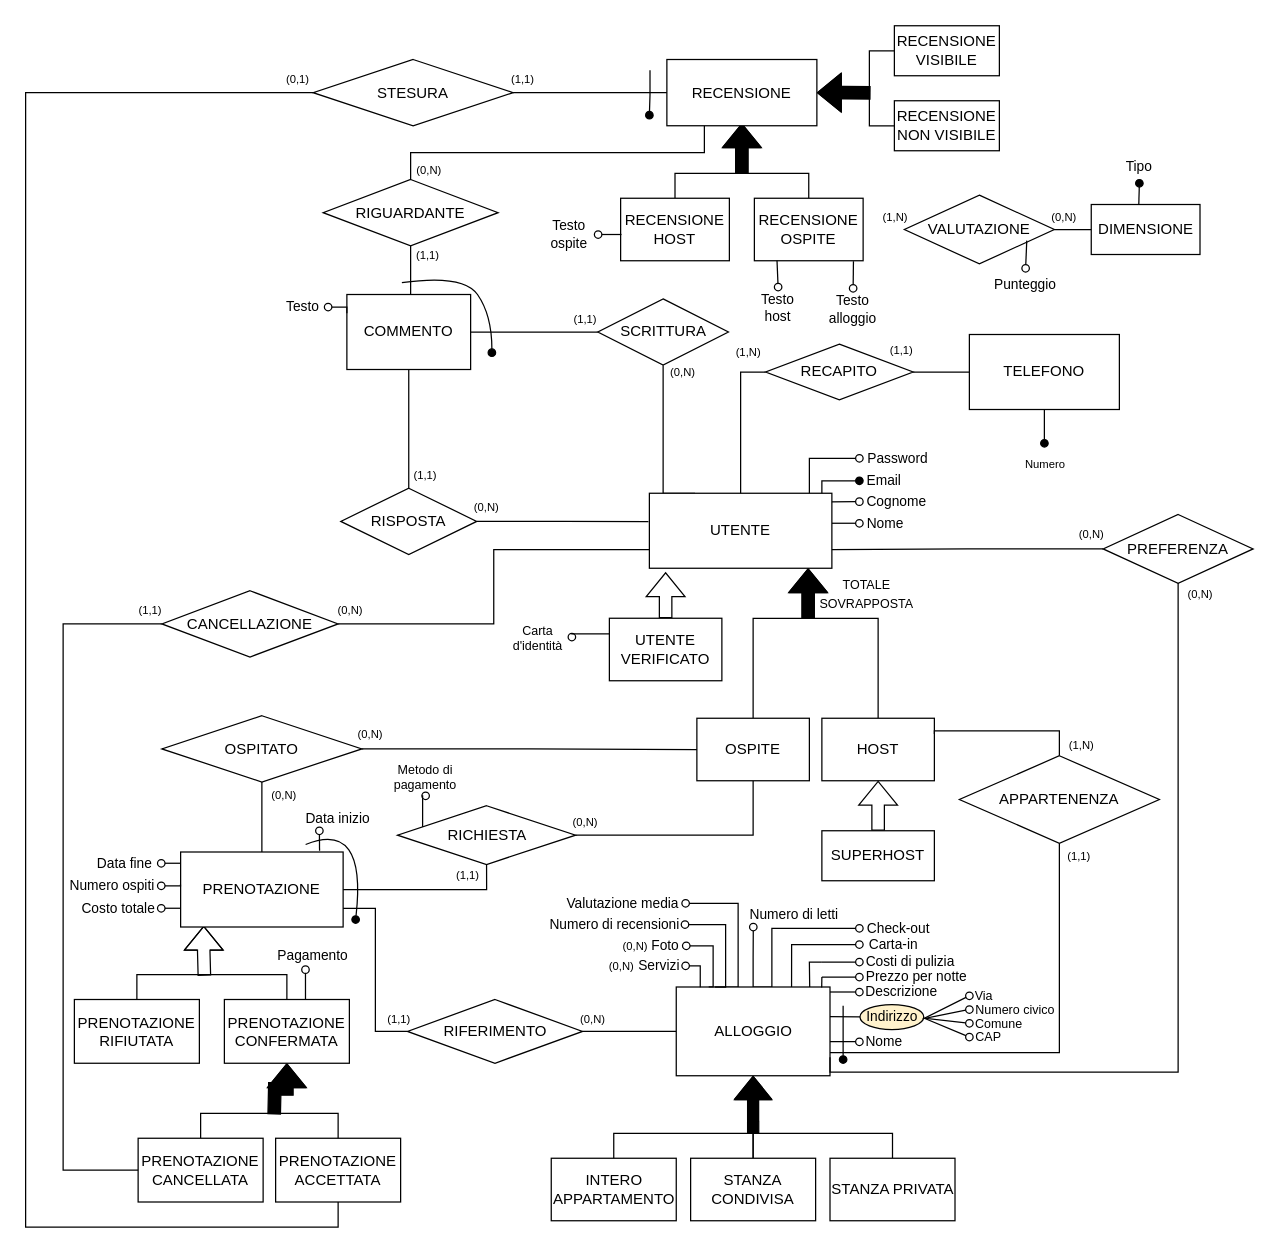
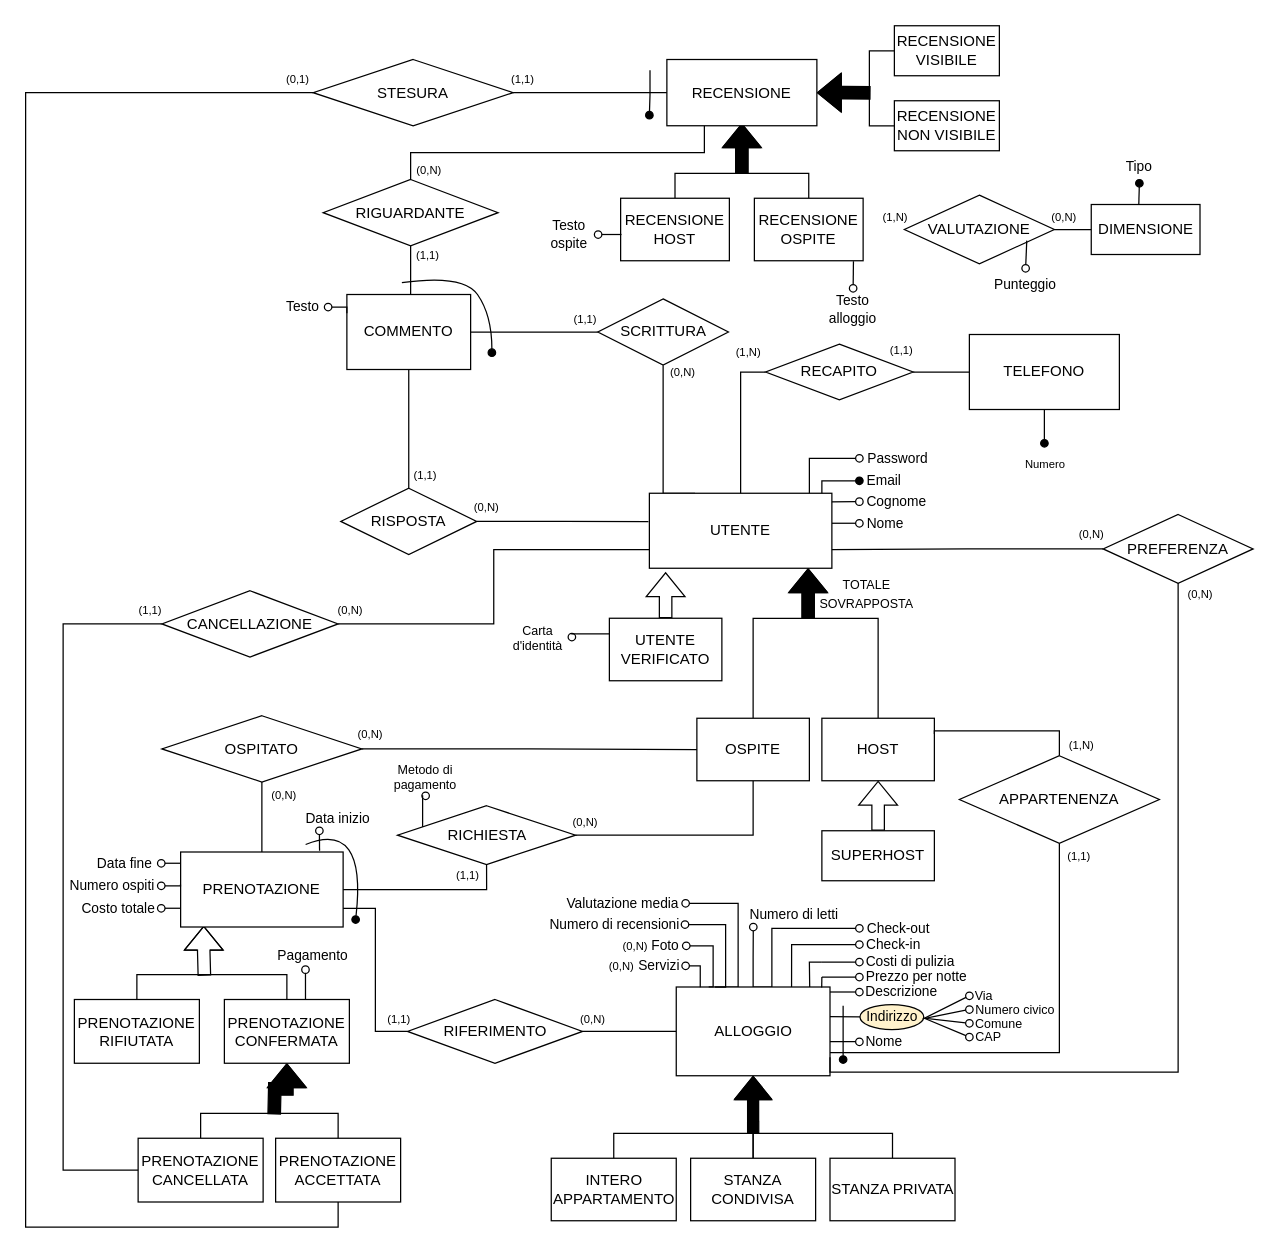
(777, 272) -> none
(778, 308) -> none
(892, 944) -> (892, 944)
